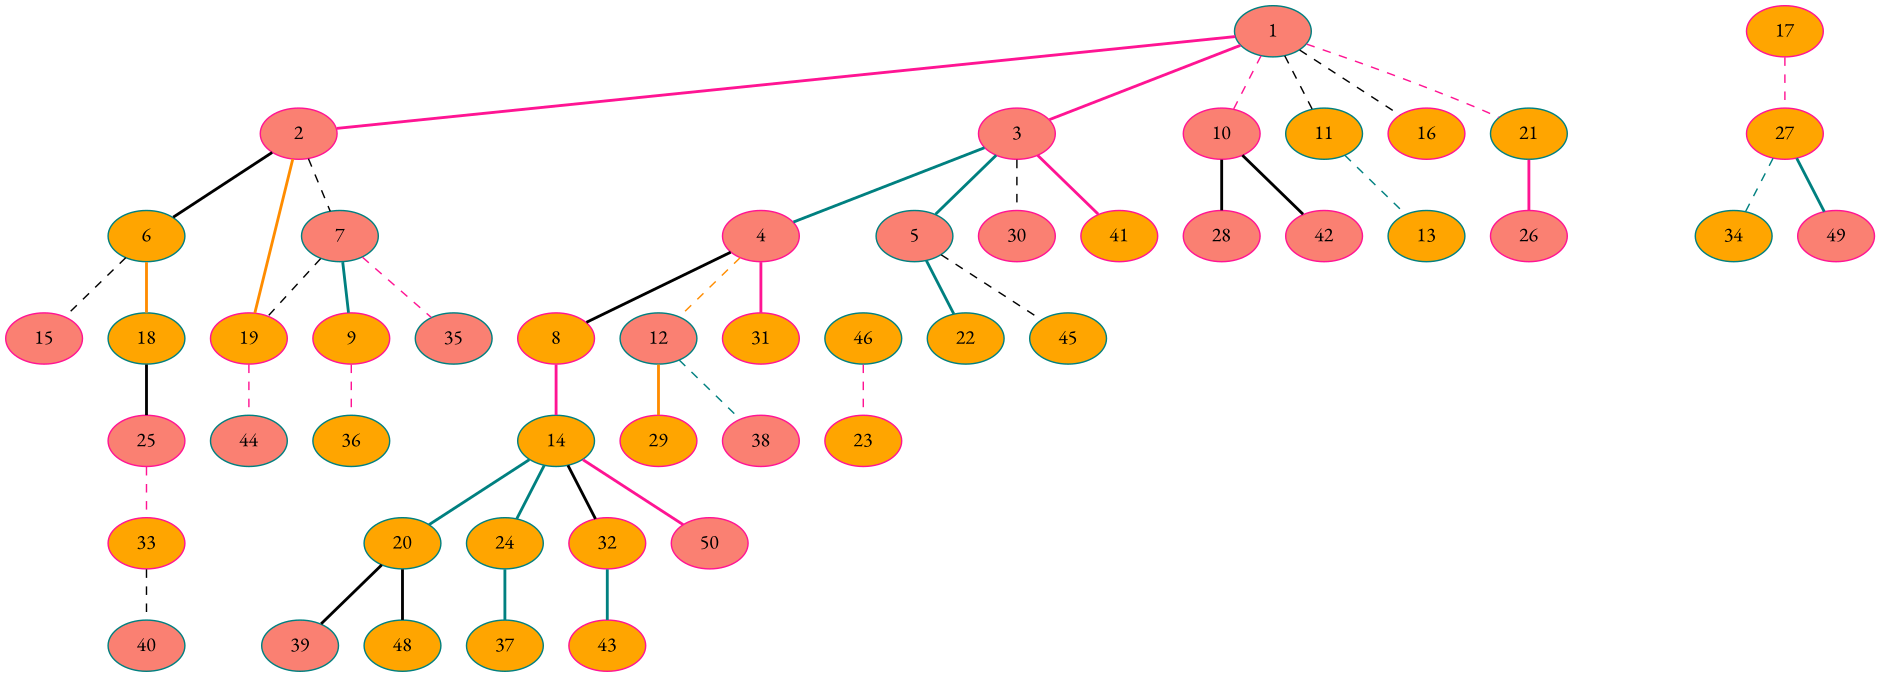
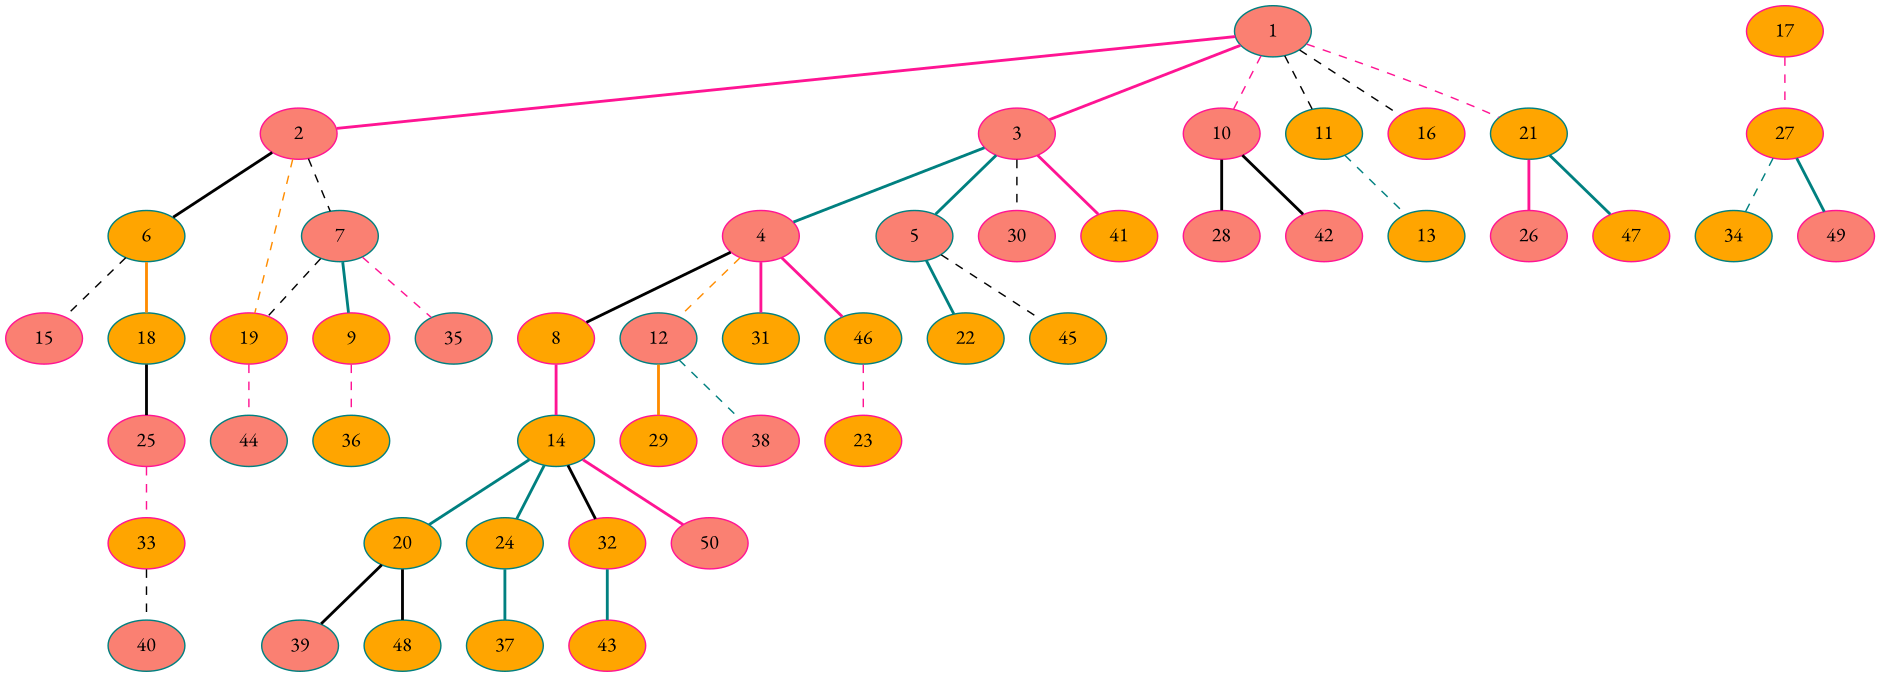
(274, 236) -> (274, 236)
none -> (1631, 236)
none -> (812, 287)
(761, 338) -> (761, 338)
